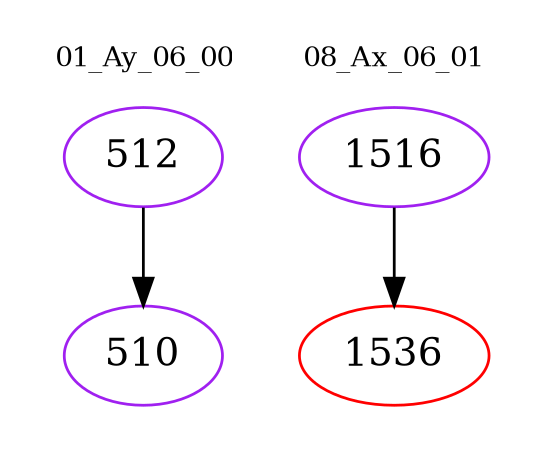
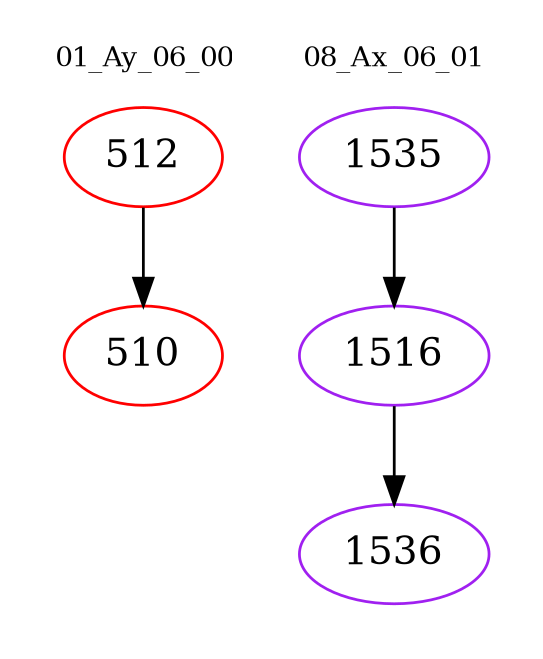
(143, 157) -> (143, 157)
none -> (394, 157)
(143, 356) -> (143, 356)
(394, 356) -> (394, 554)
